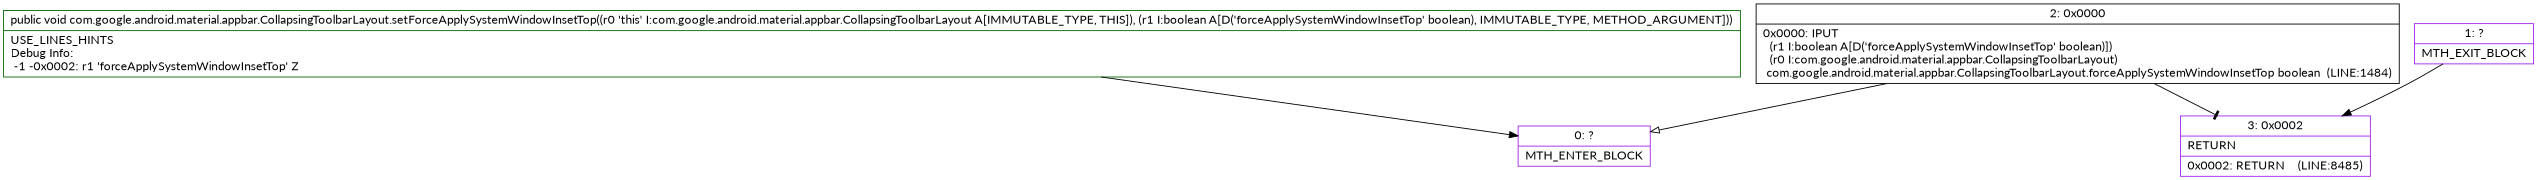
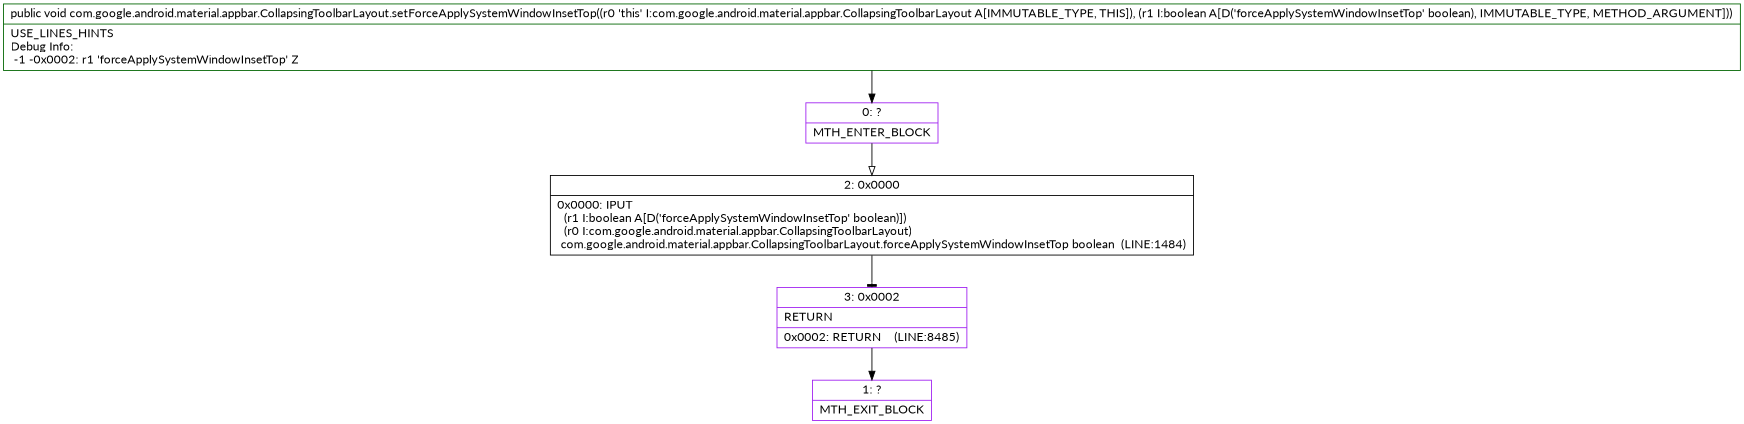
(2397, 89) -> (872, 360)
(1773, 107) -> (872, 155)
